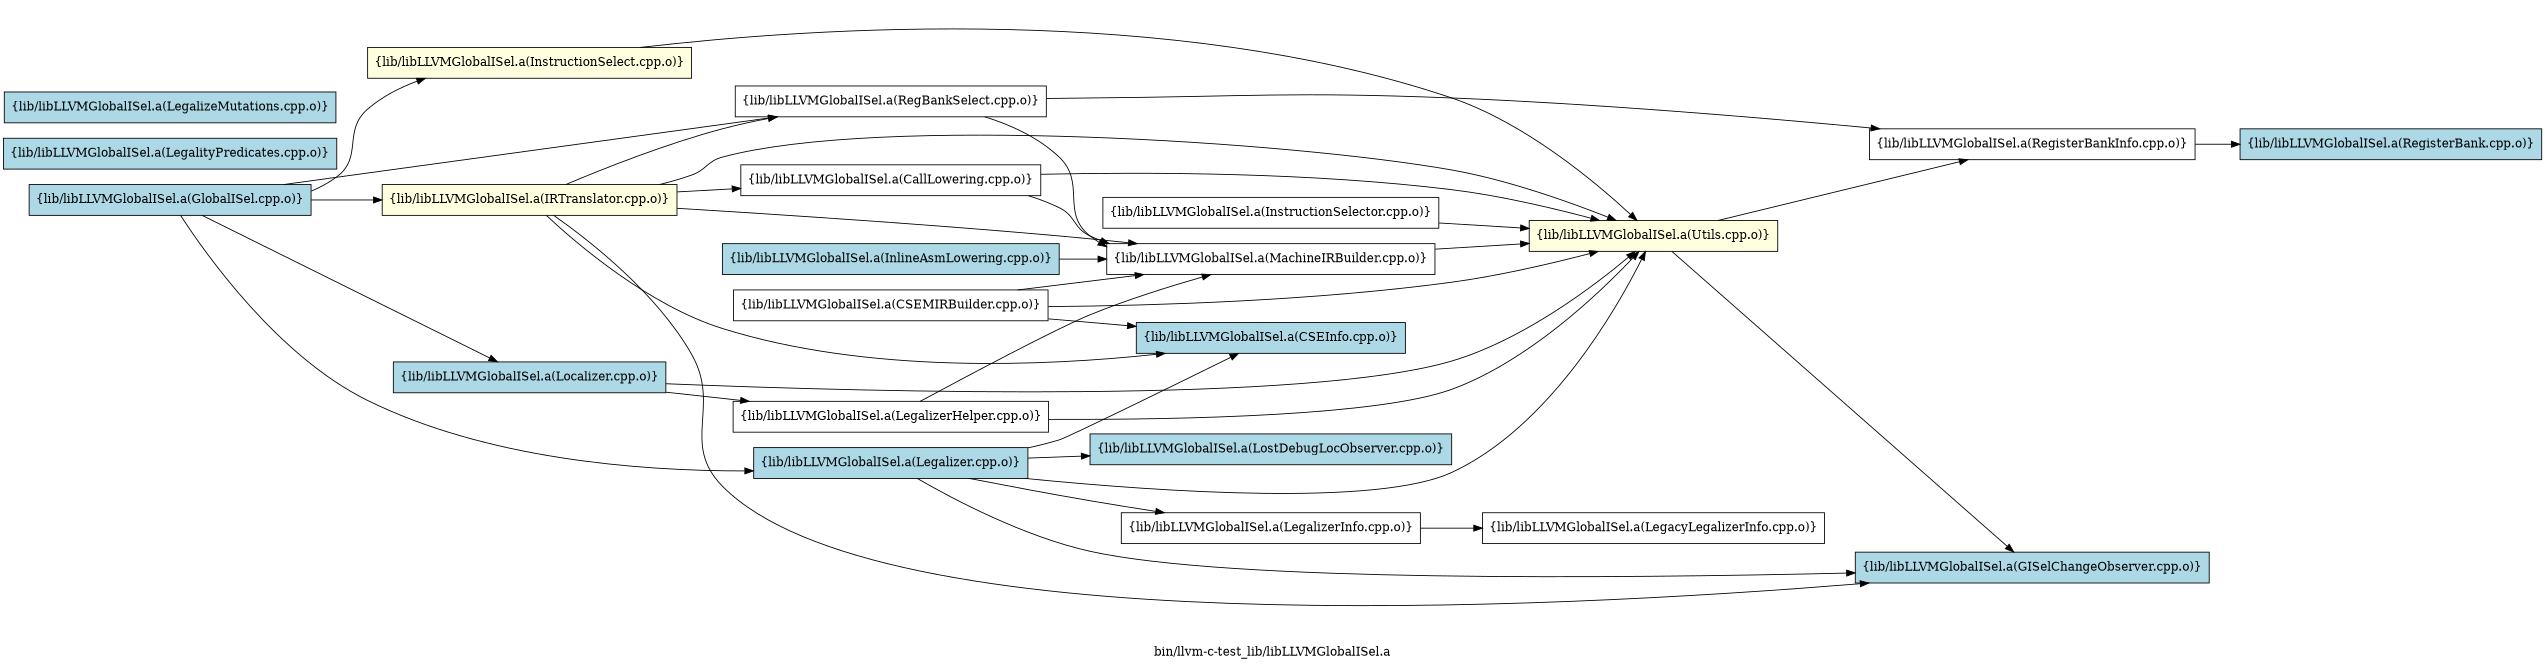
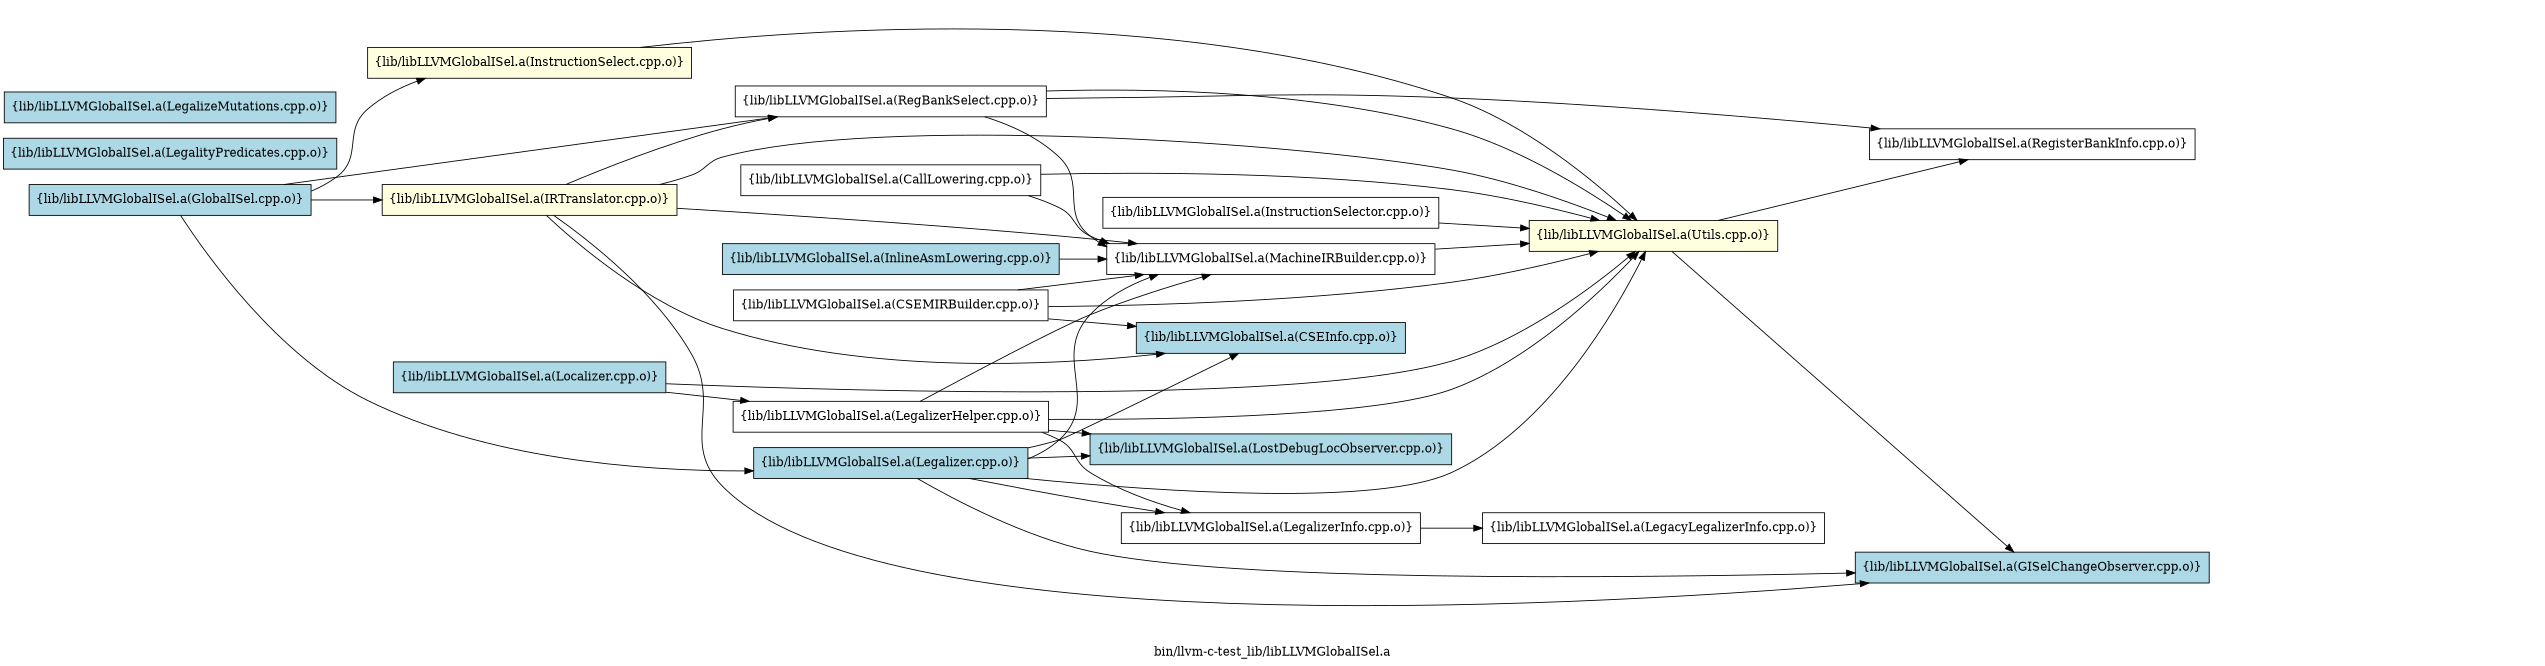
none -> (1347, 107)
(2391, 144) -> none
(705, 190) -> none
(346, 287) -> none
none -> (1075, 367)
none -> (1059, 431)
none -> (1102, 479)
